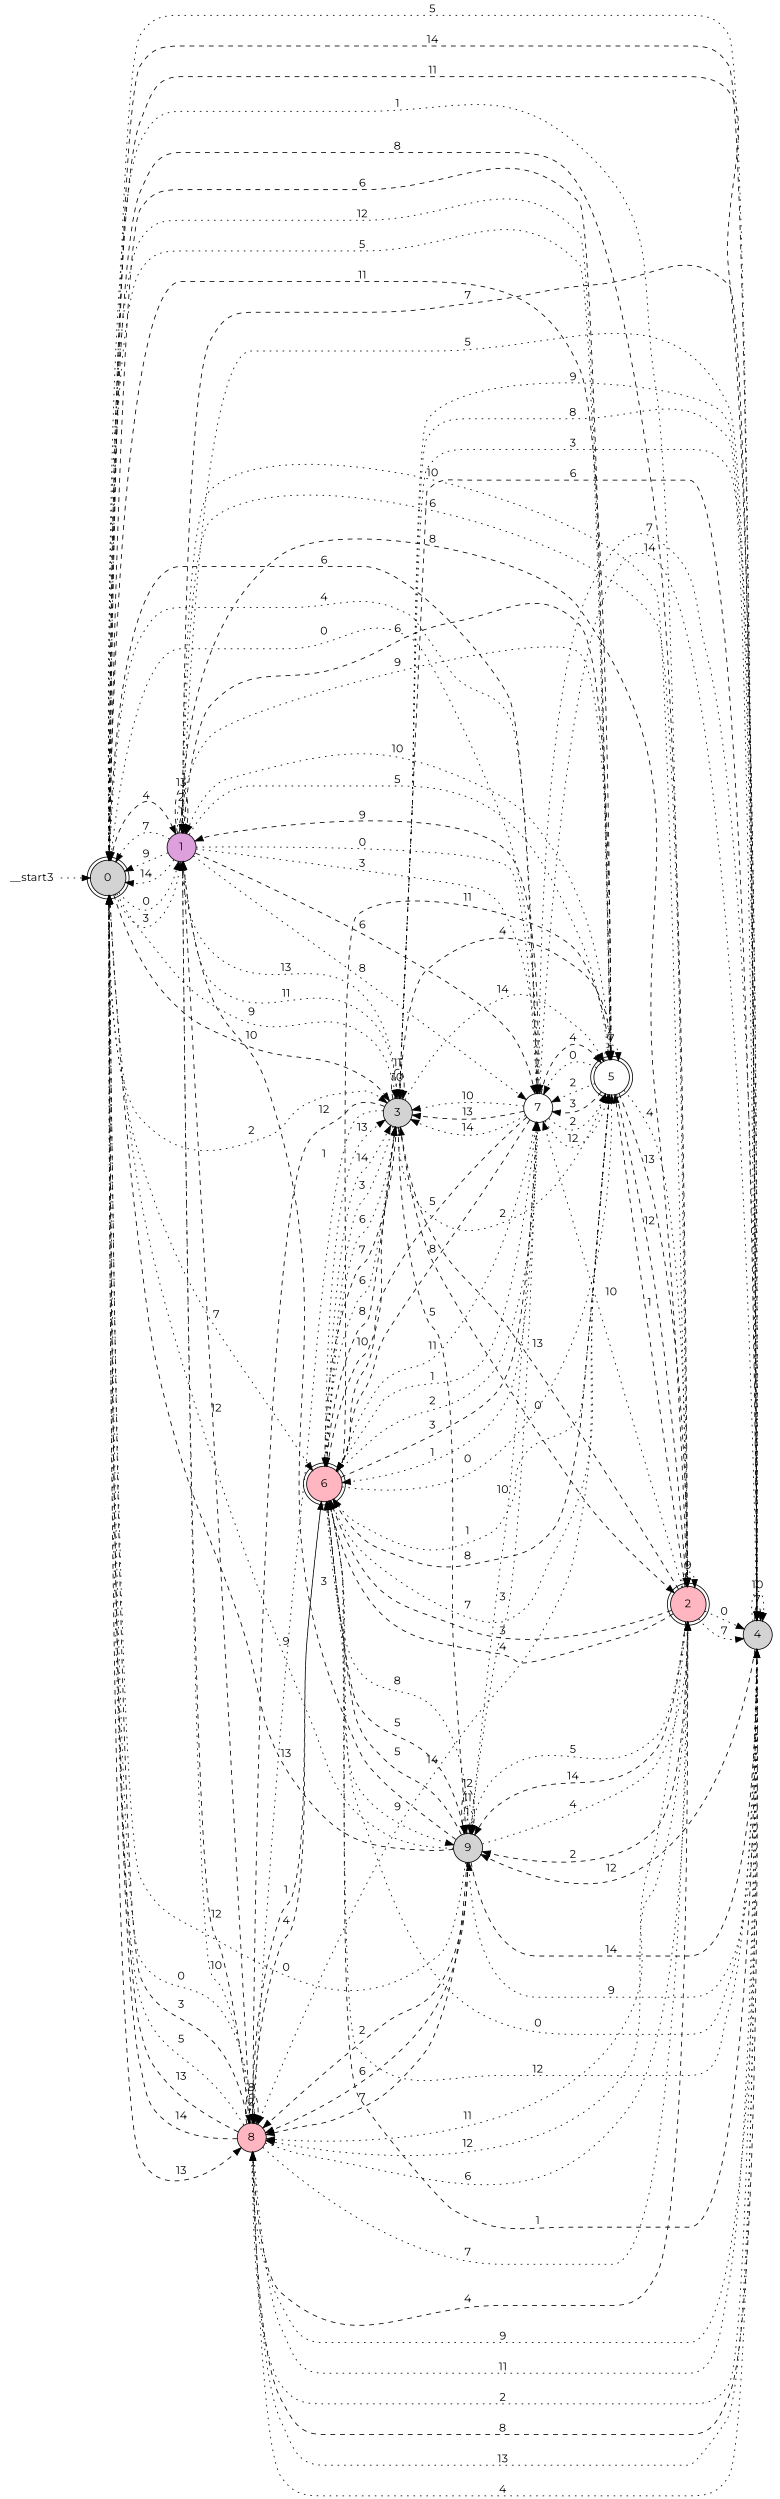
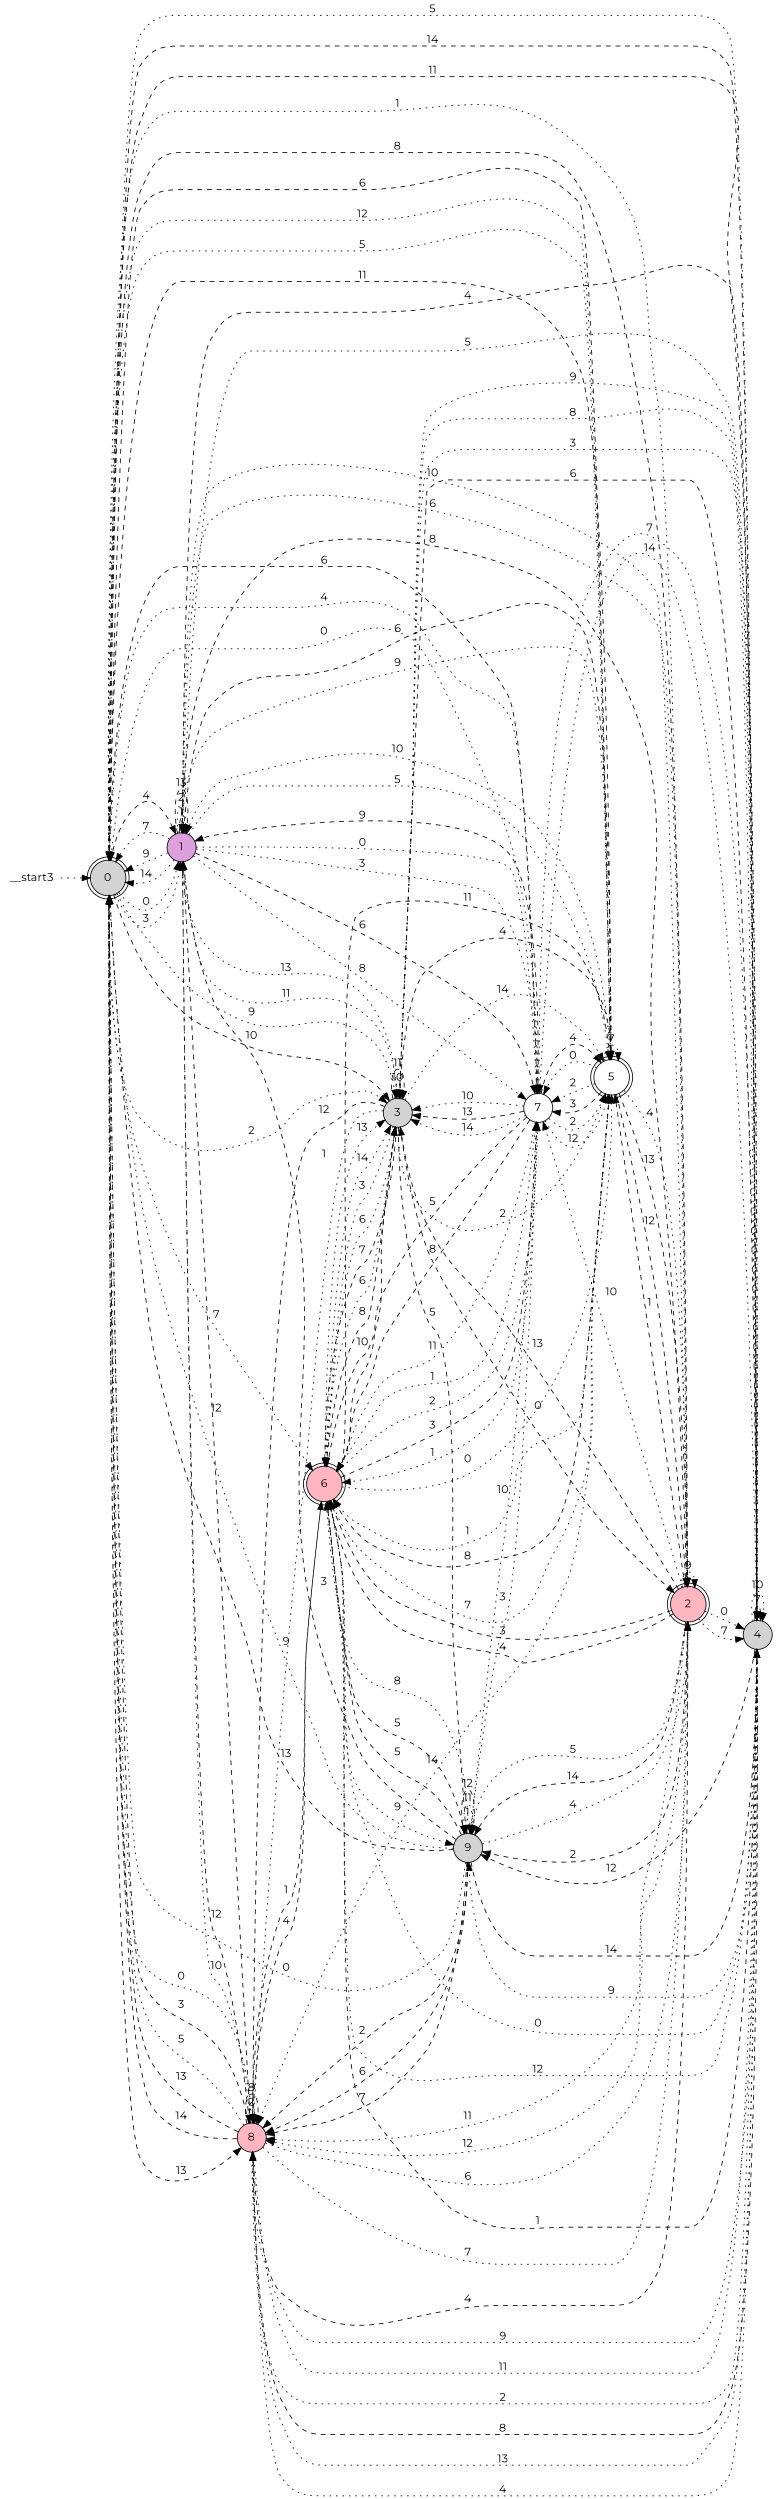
(468, 296) -> (468, 296)
